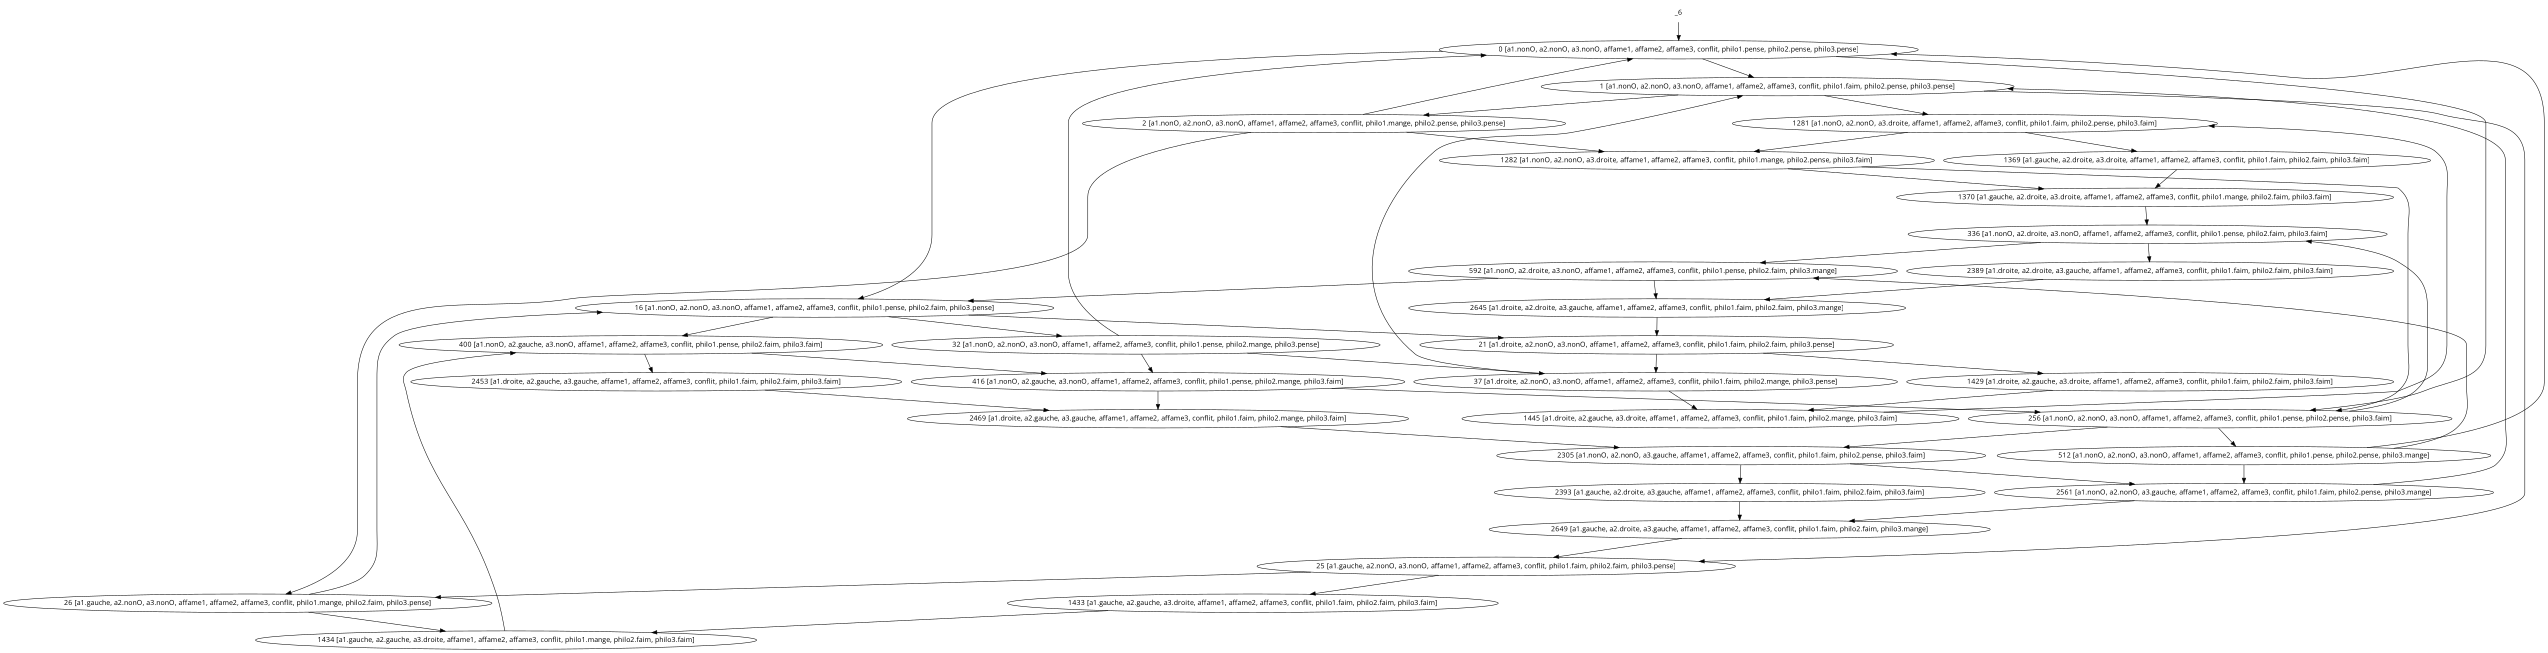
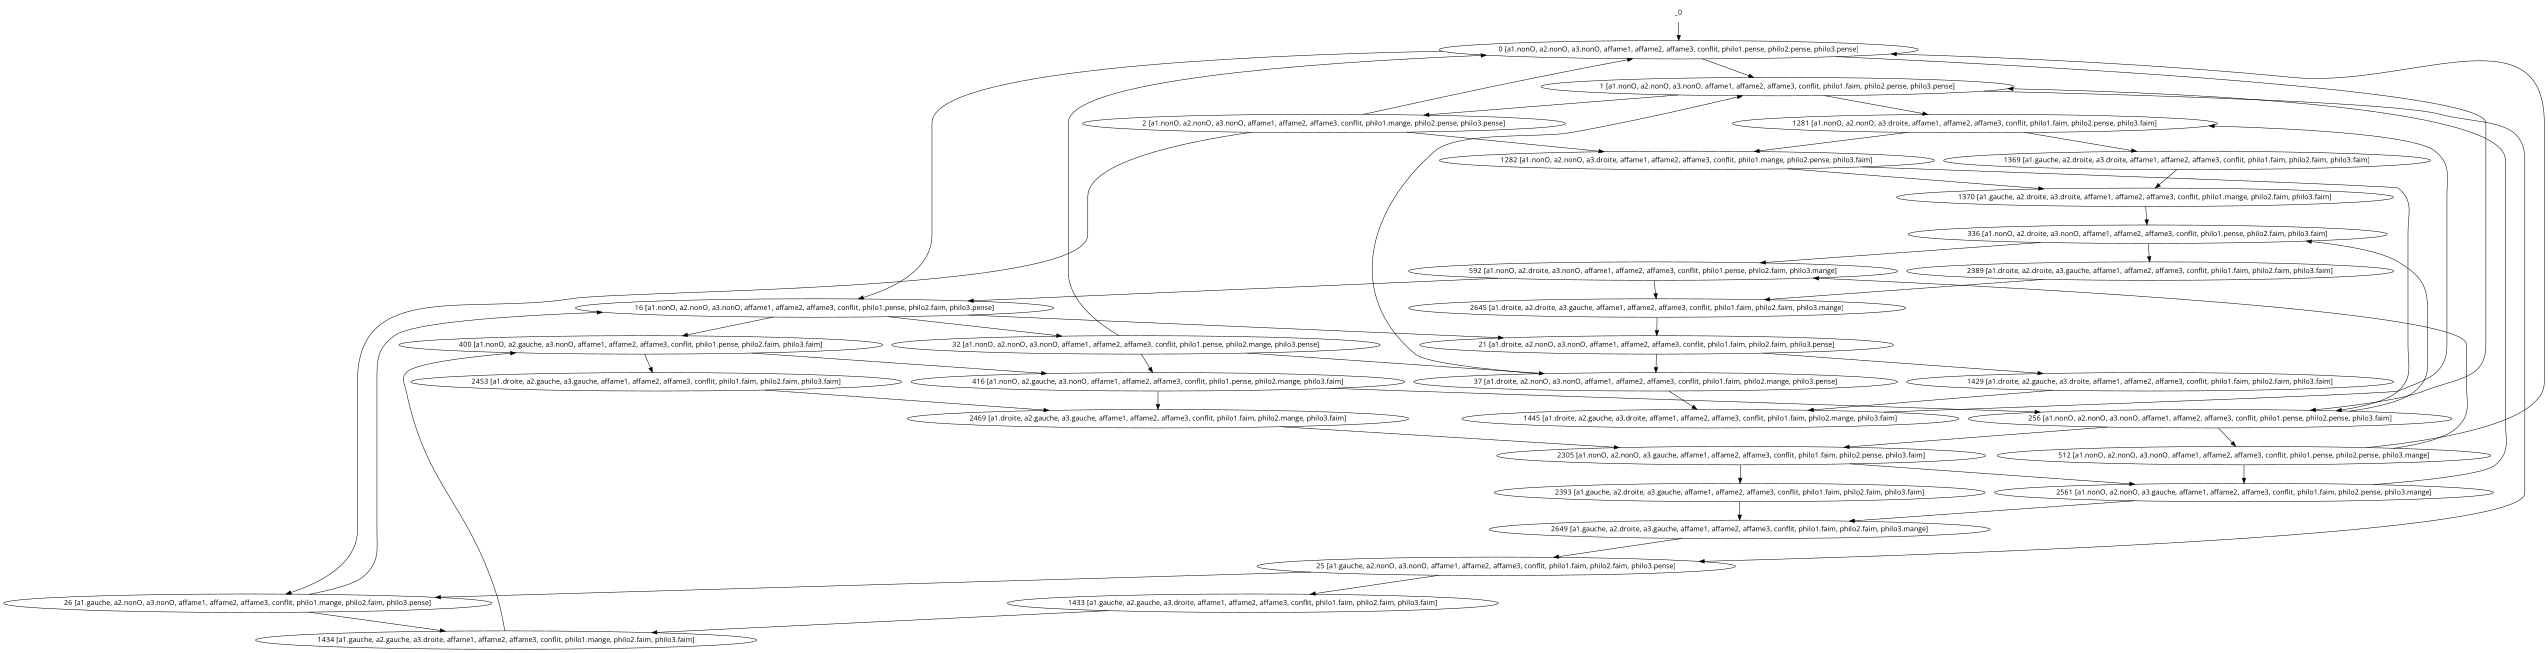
(1679, 13) -> (1679, 13)
